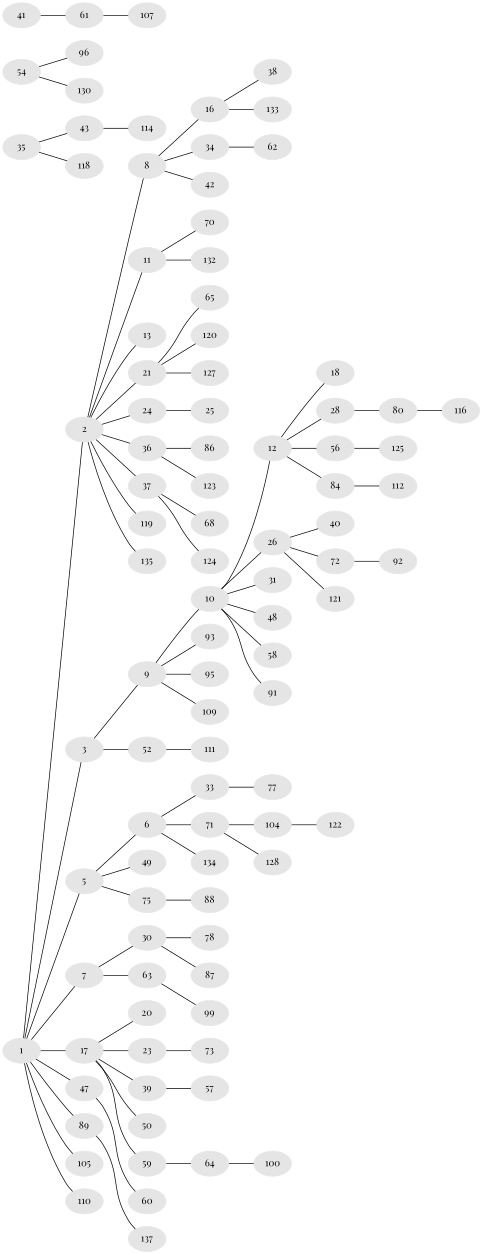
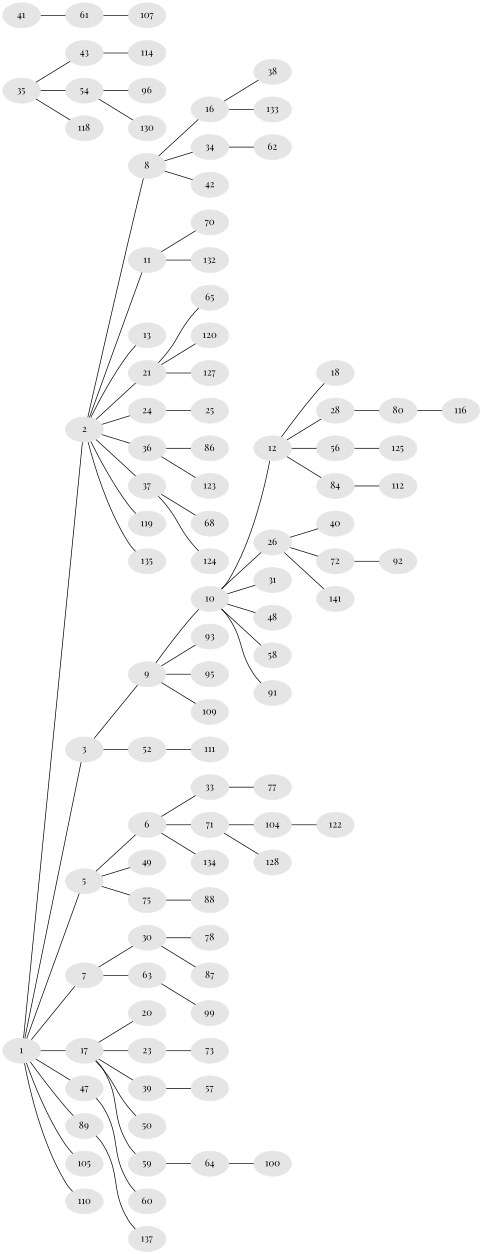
none -> (53, 91)
(335, 599) -> (335, 599)
